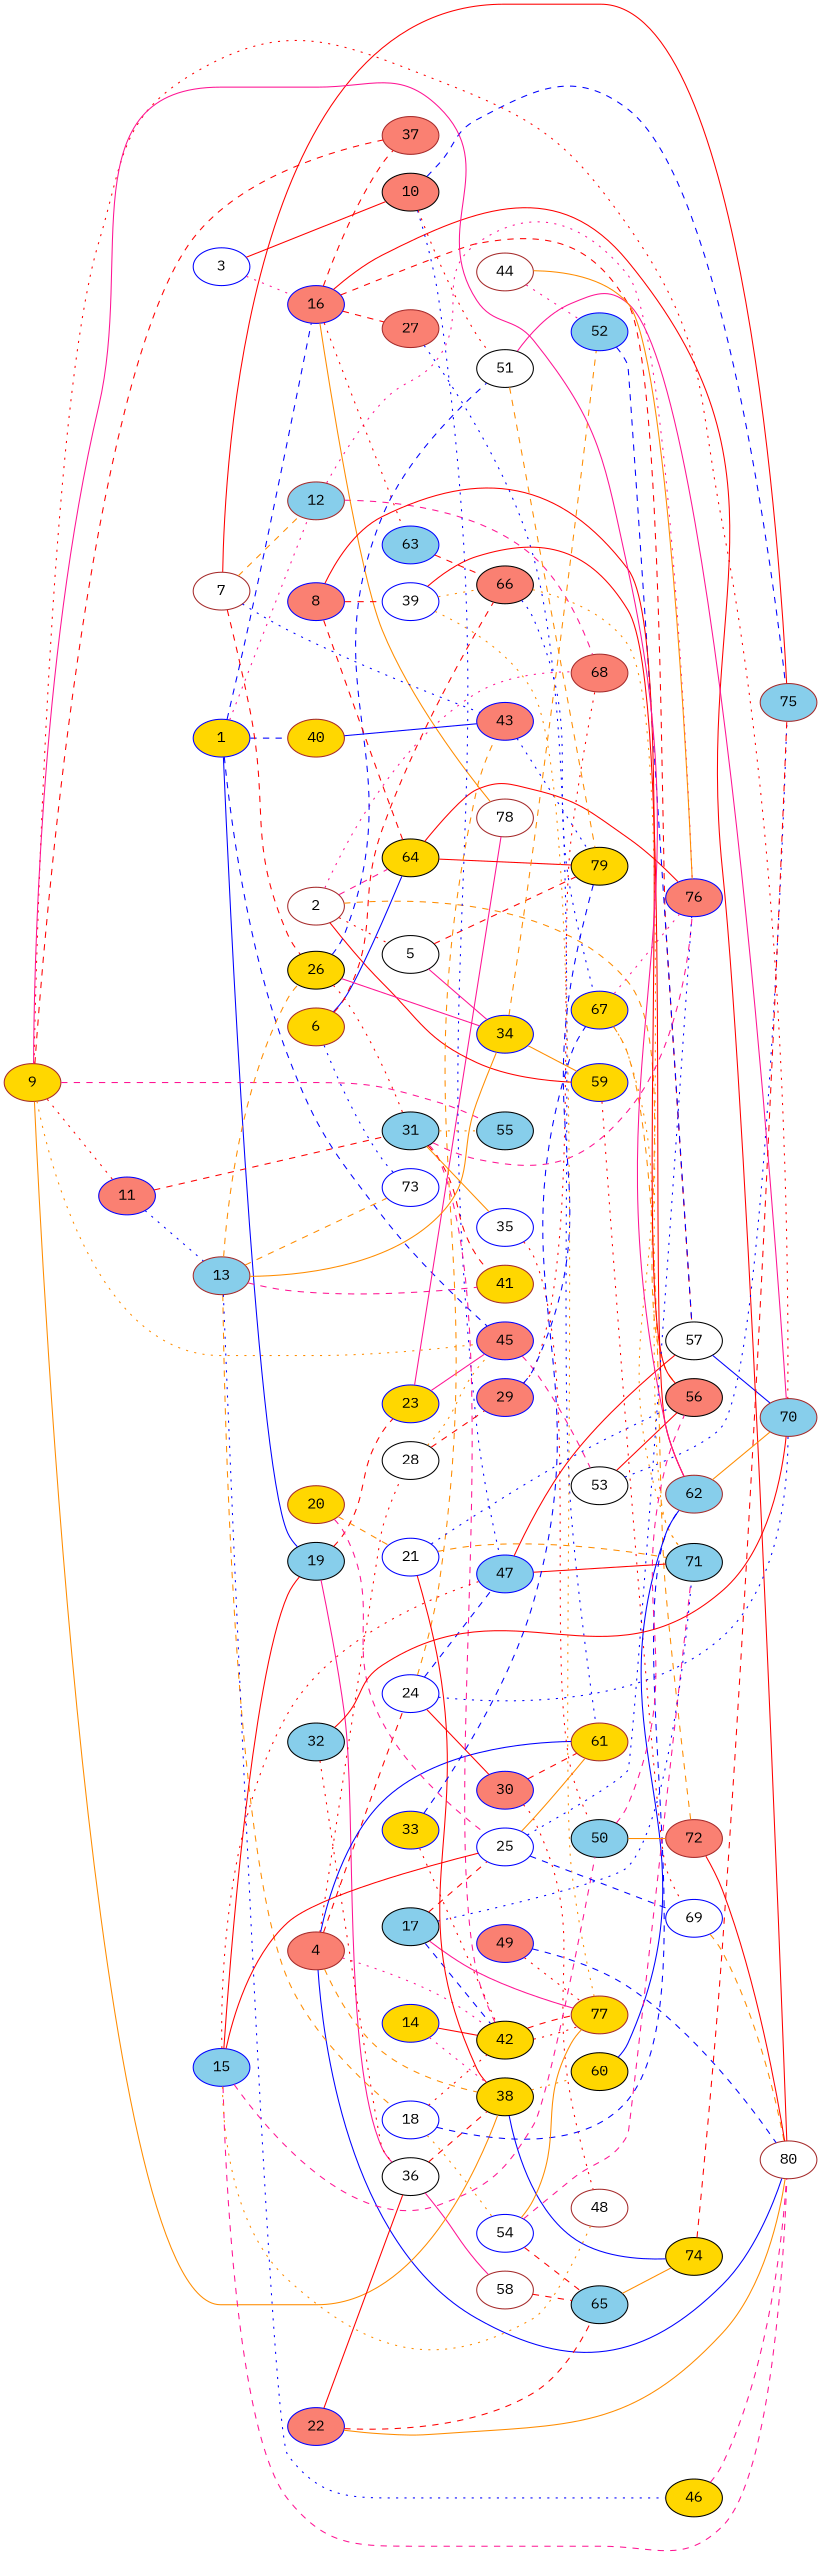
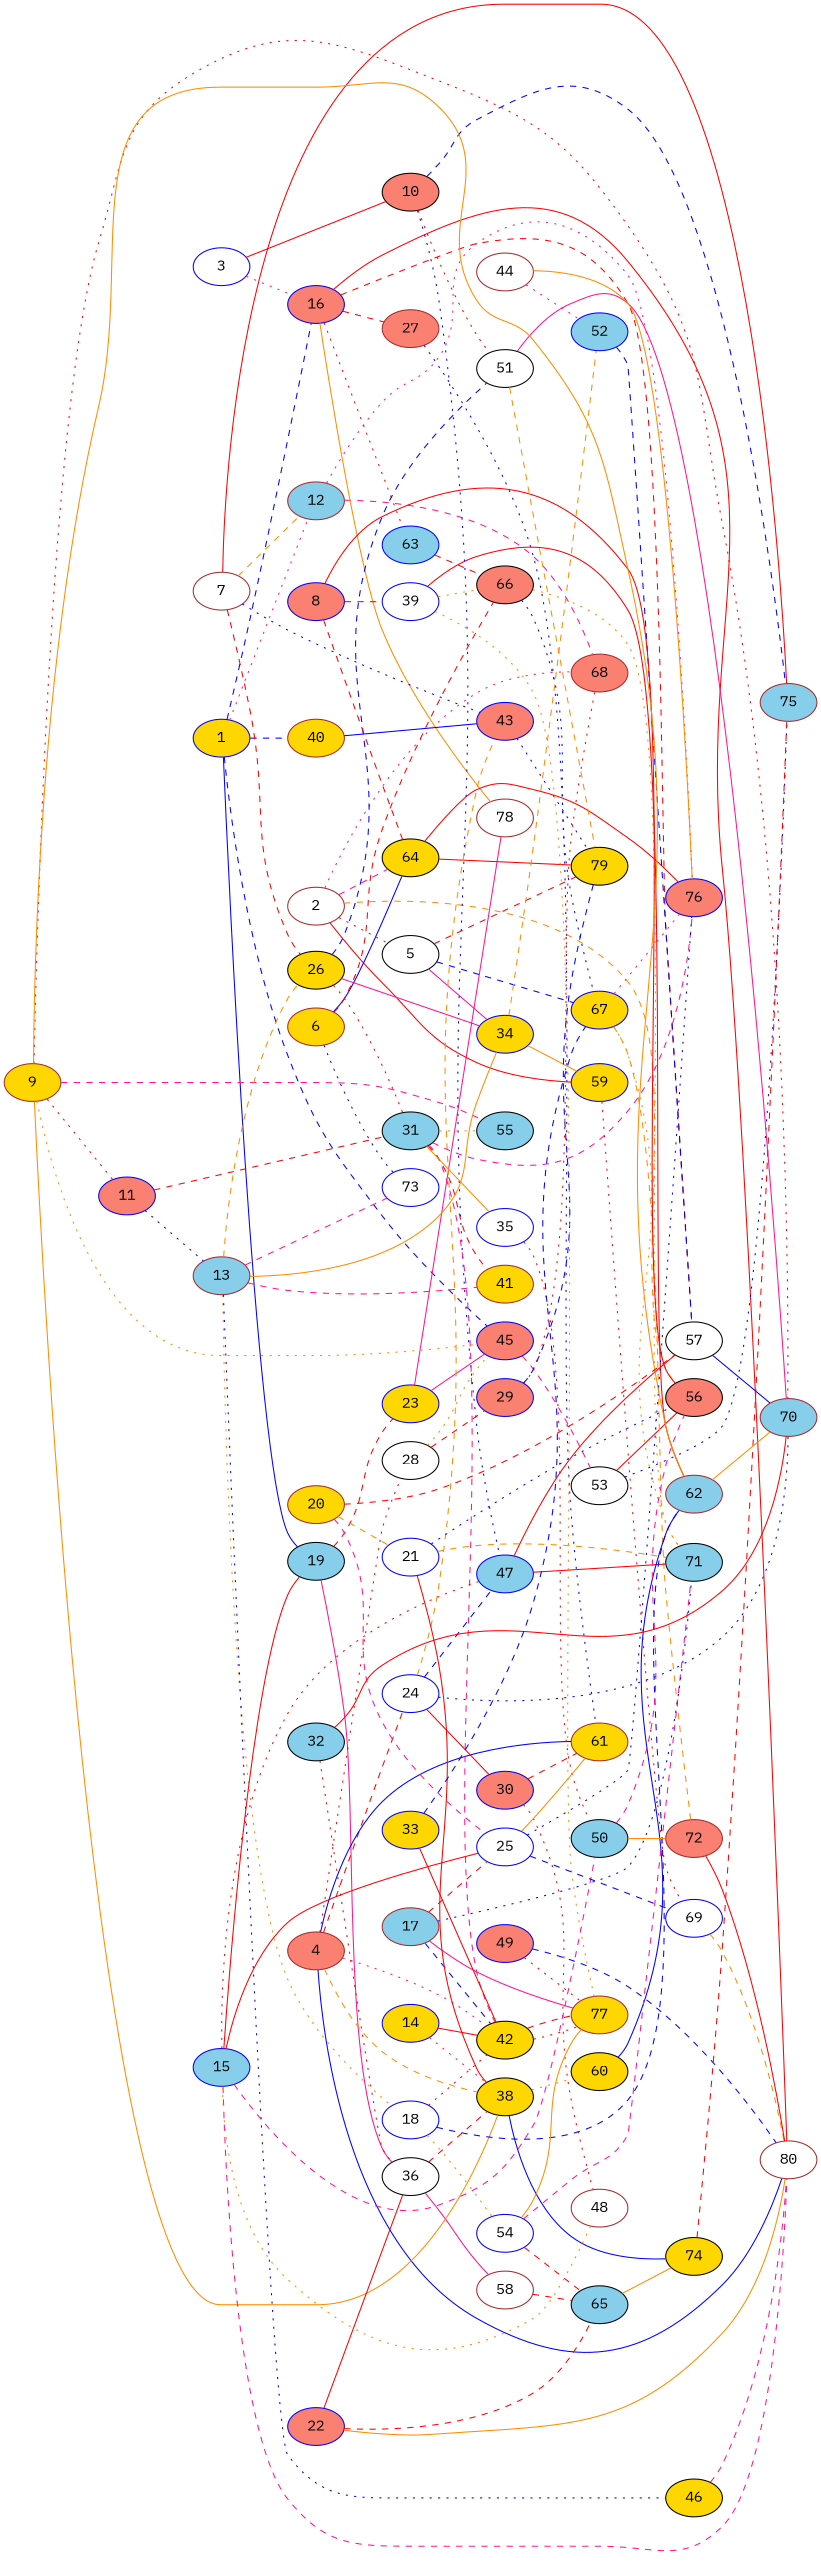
(411, 135) -> none
(465, 186) -> (465, 186)
none -> (505, 982)
(316, 1232) -> (316, 1232)
none -> (520, 1454)
(254, 1828) -> (254, 1828)
(411, 1927) -> (411, 1927)
(458, 1935) -> (458, 1935)
